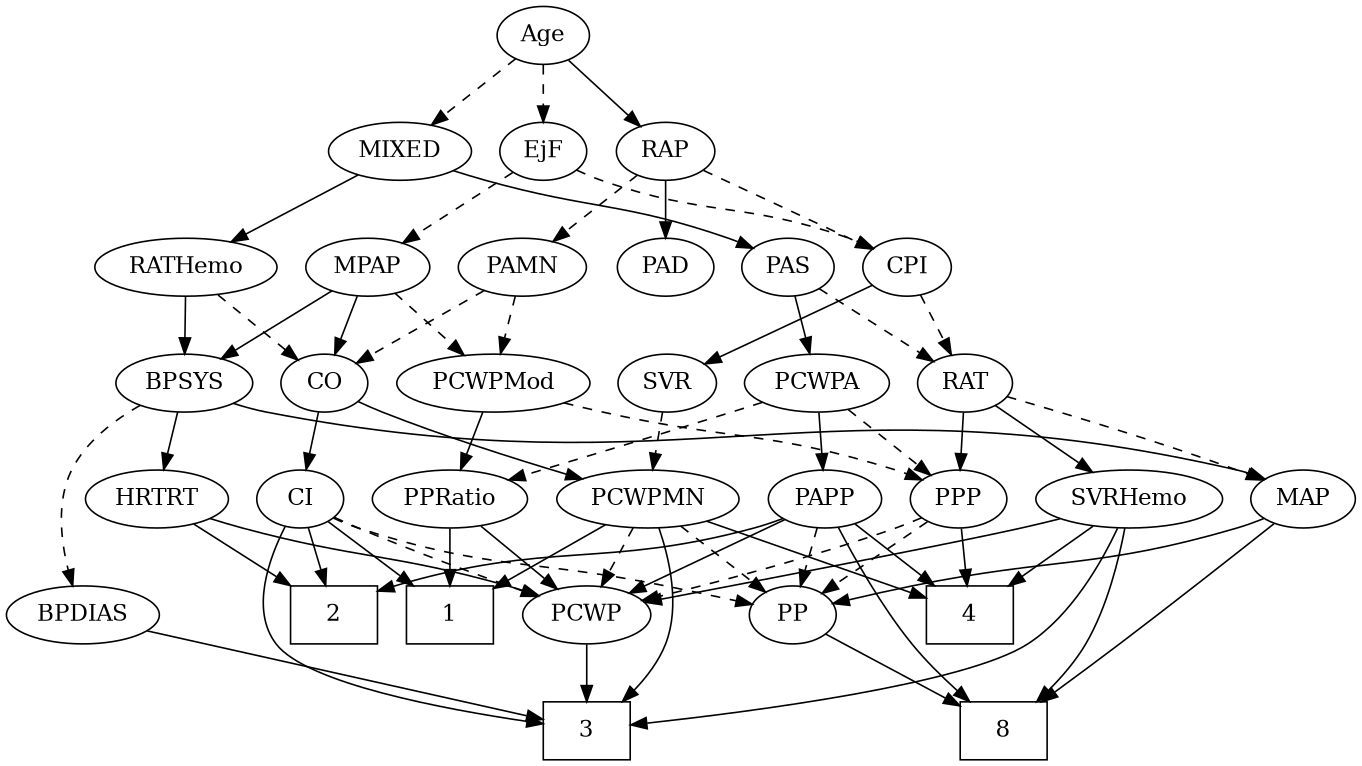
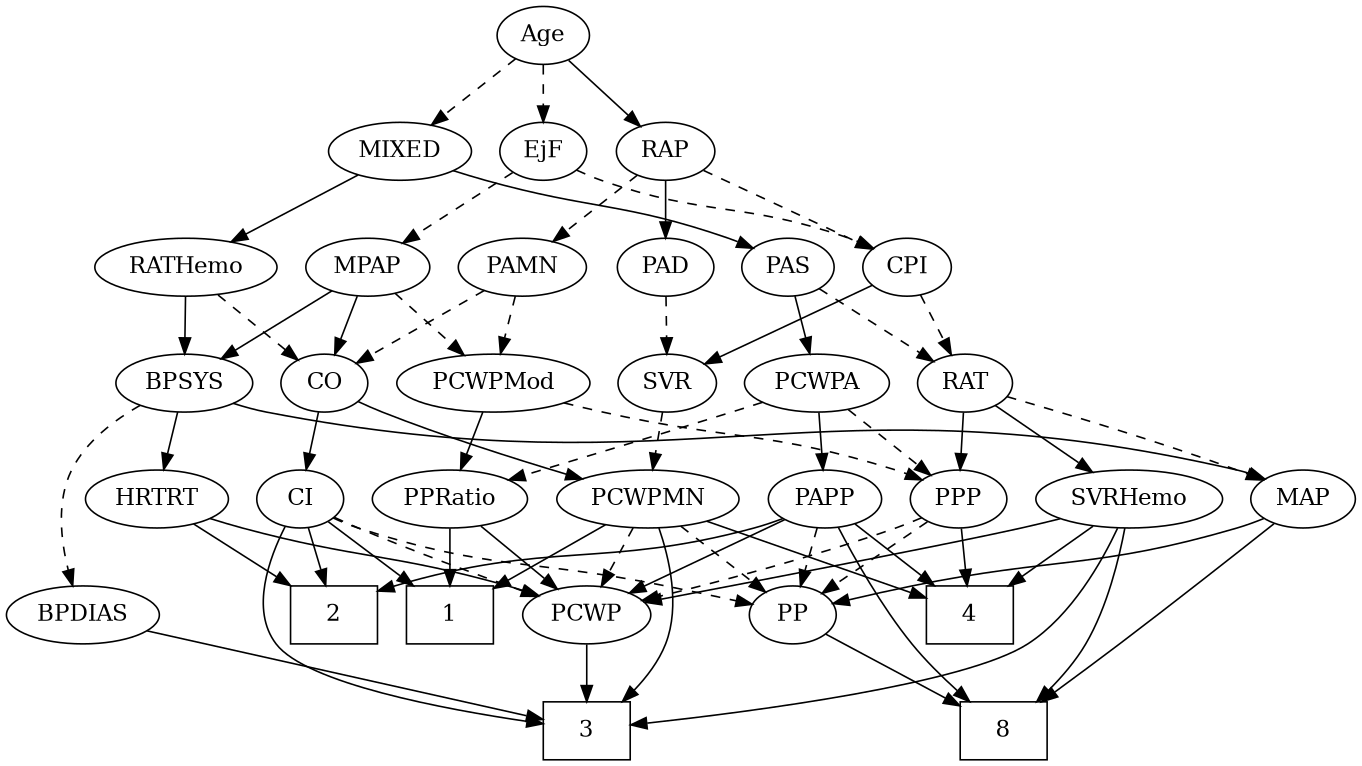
none -> (666, 317)
